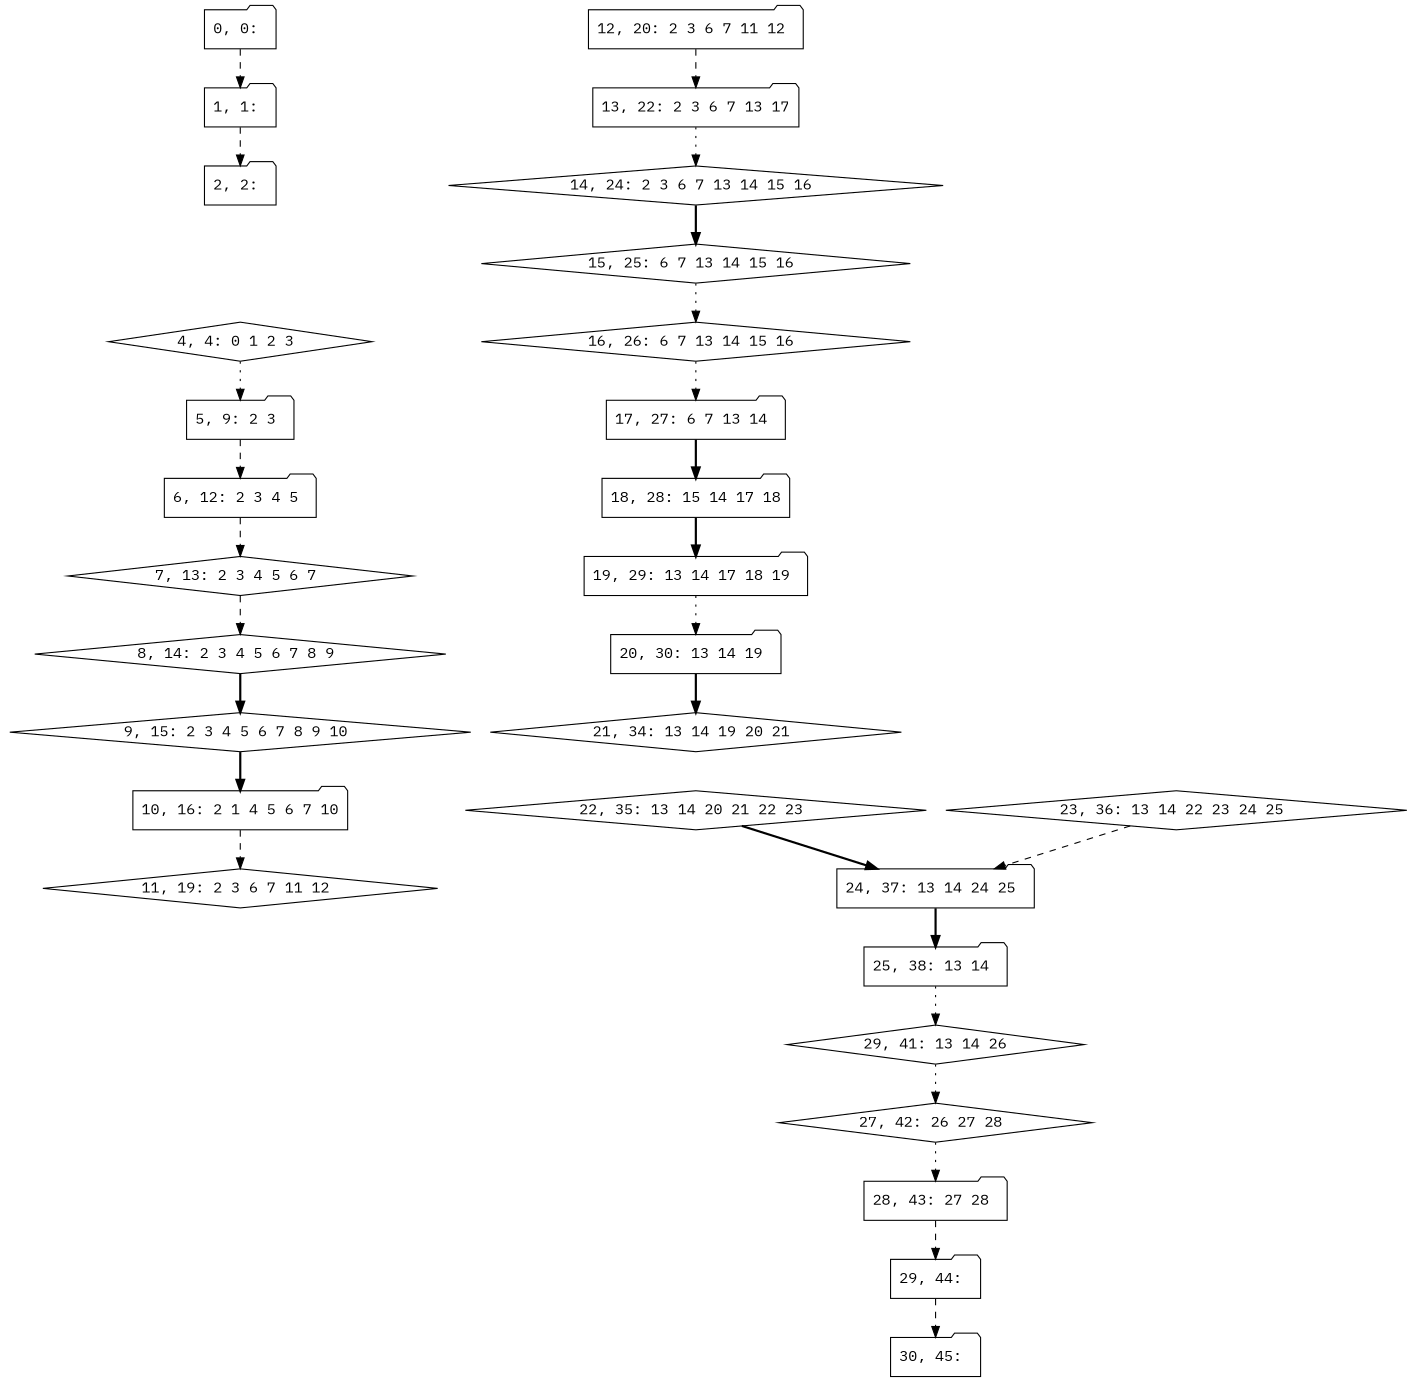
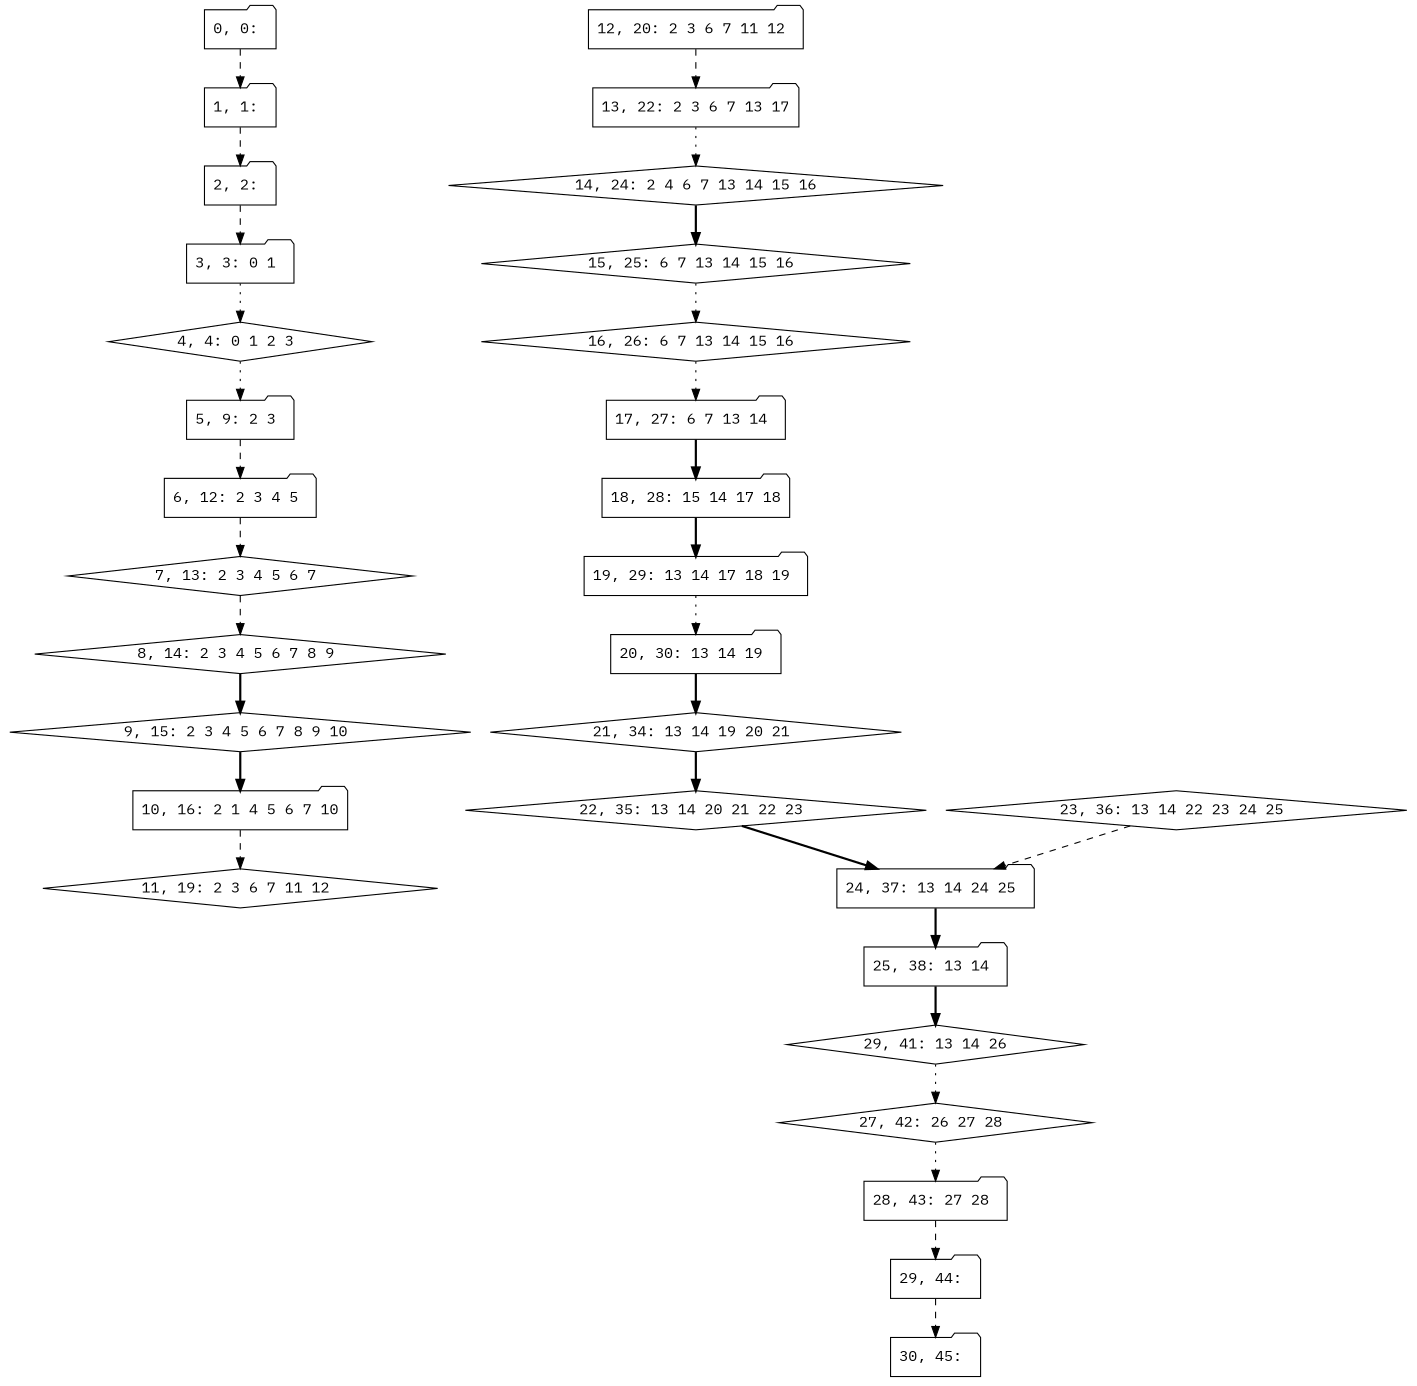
(696, 185) -> (696, 185)
none -> (240, 264)
none -> (696, 766)
(936, 1000) -> (936, 1000)
